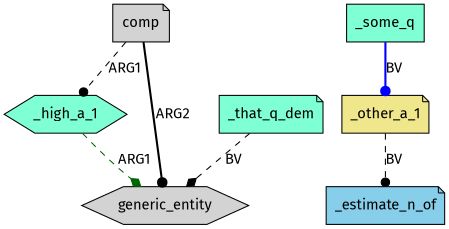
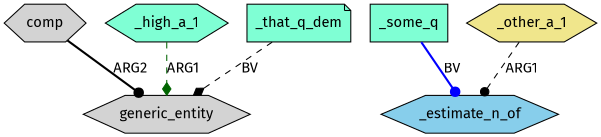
(141, 23) -> (45, 23)
(385, 64) -> (437, 65)
(106, 65) -> none
(385, 114) -> (532, 23)
(394, 160) -> (522, 69)
(385, 206) -> (470, 114)
